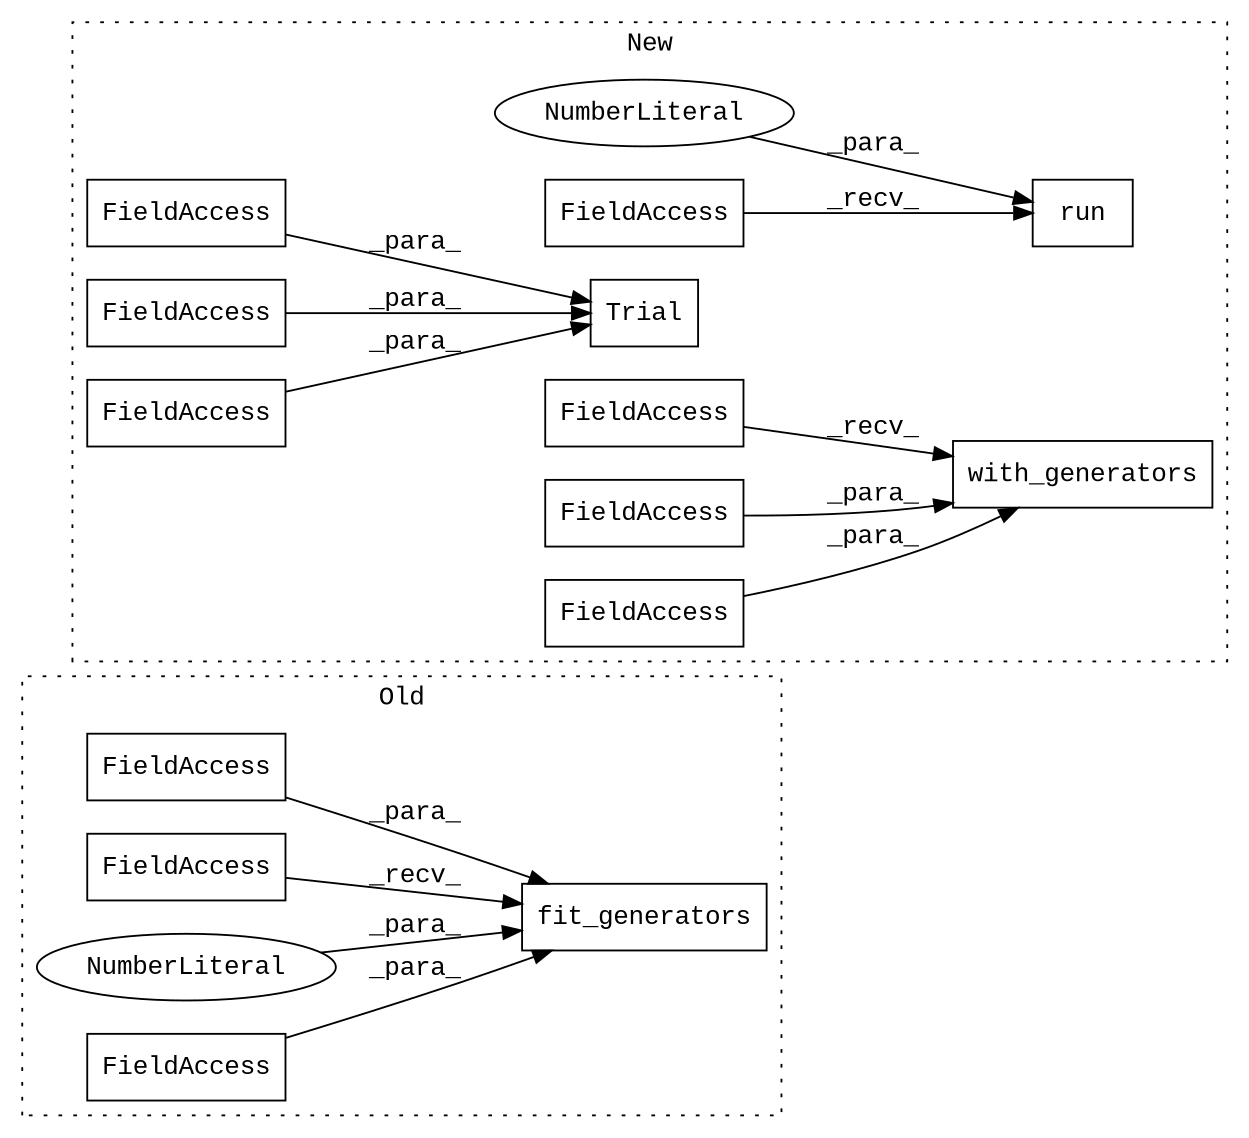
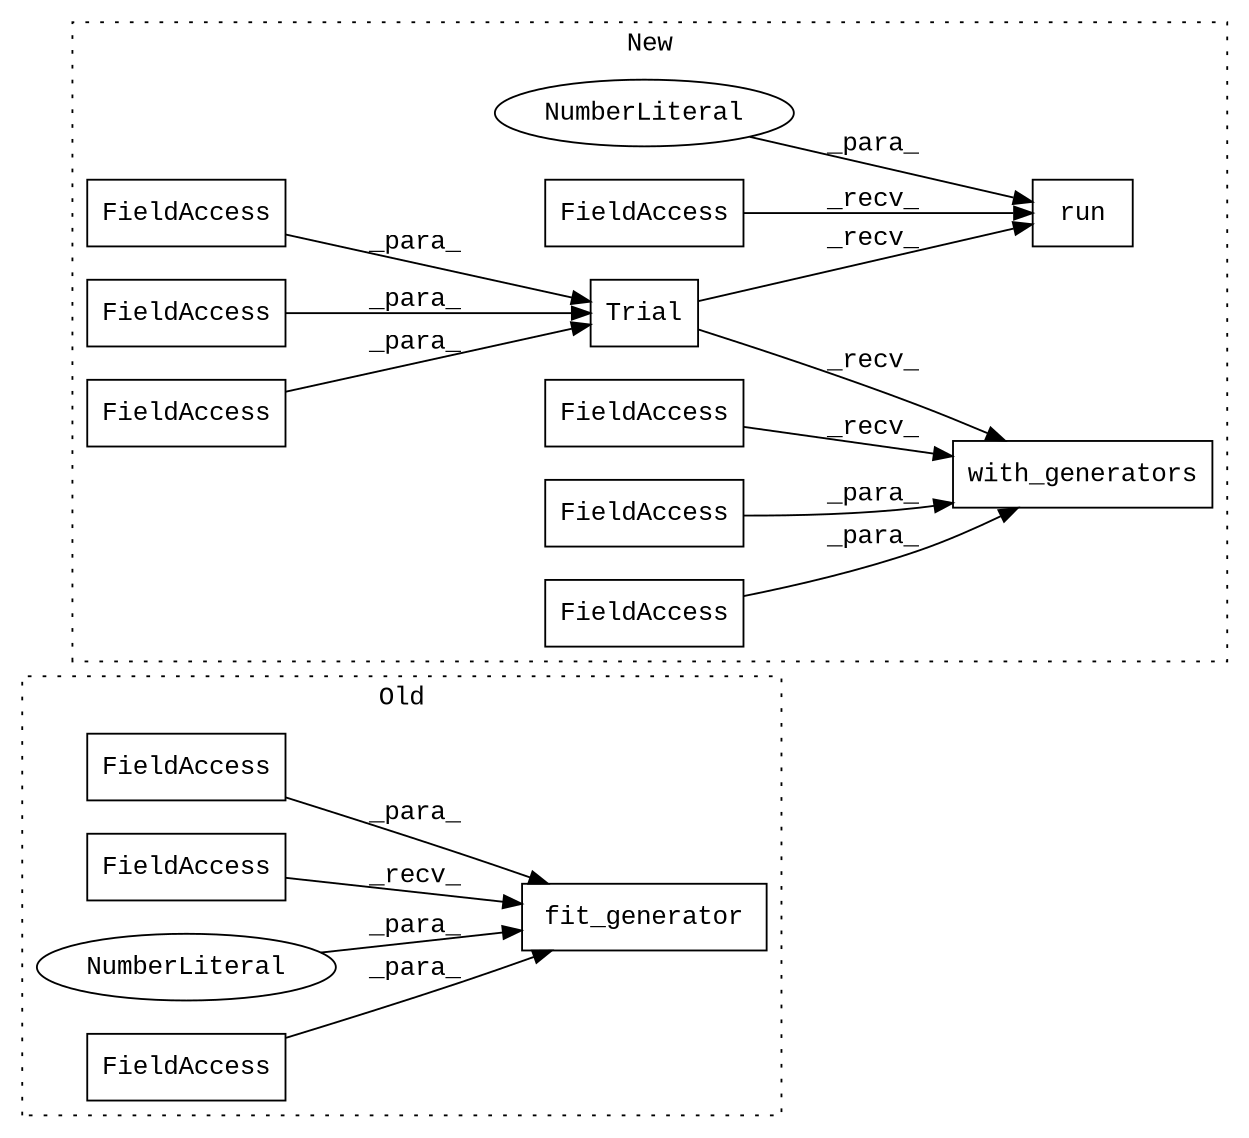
none -> (856, 265)
none -> (844, 378)
(644, 917) -> (644, 917)
